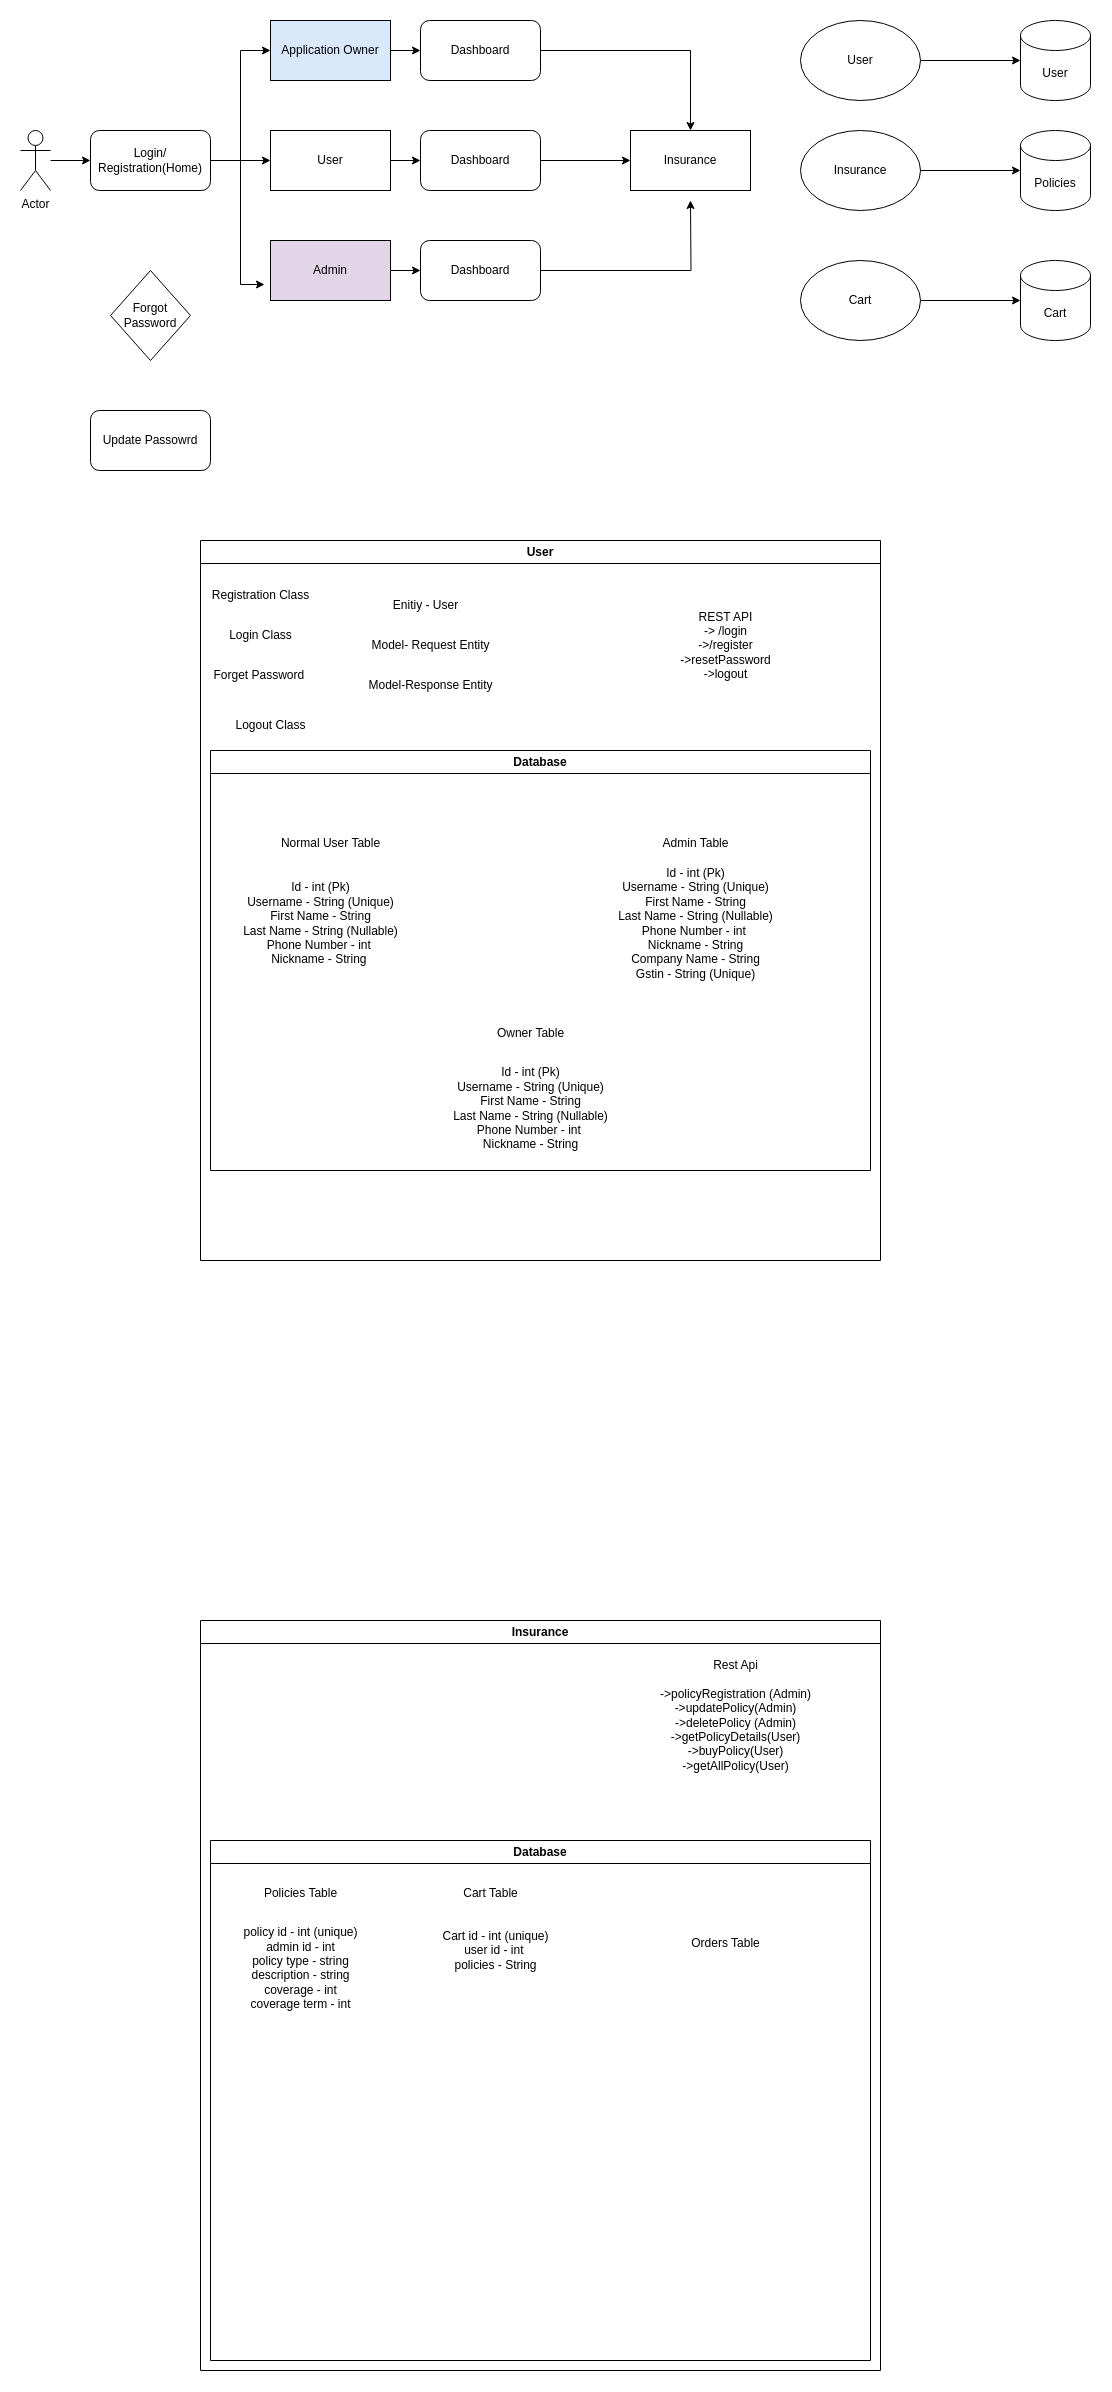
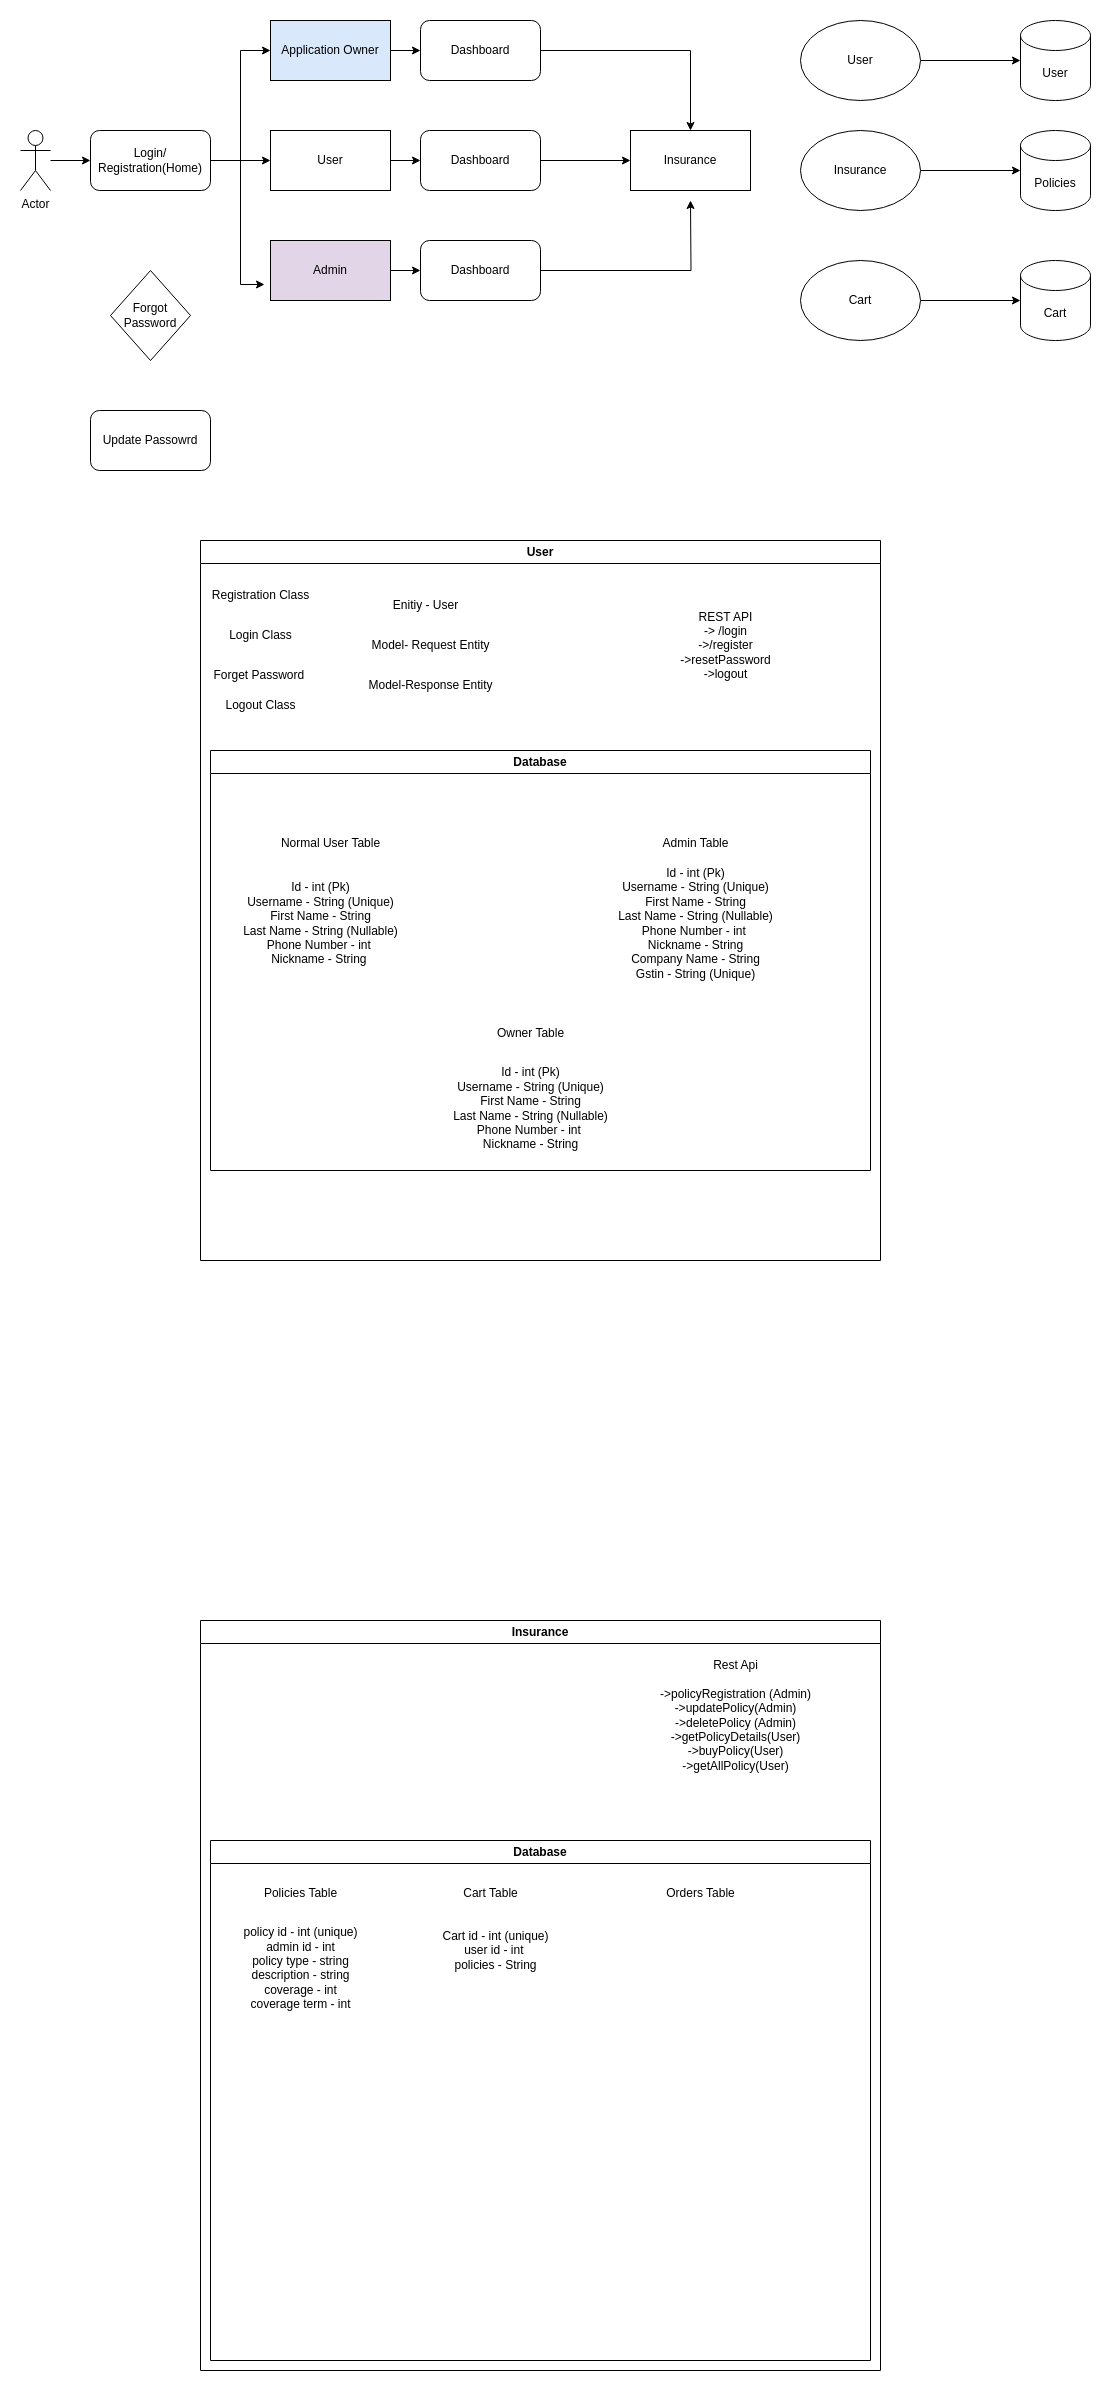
(271, 726) -> (261, 706)
(726, 1944) -> (701, 1894)
